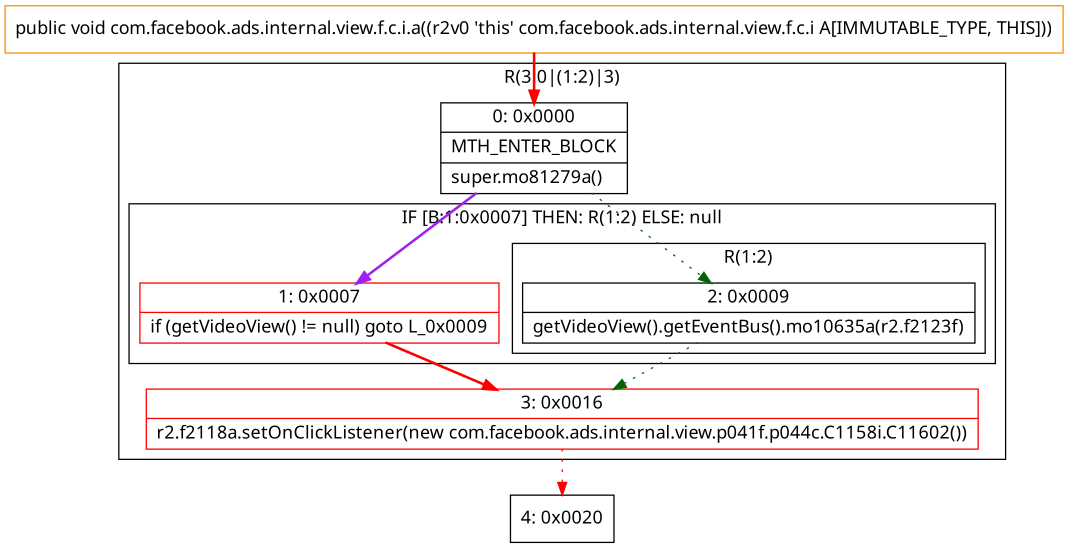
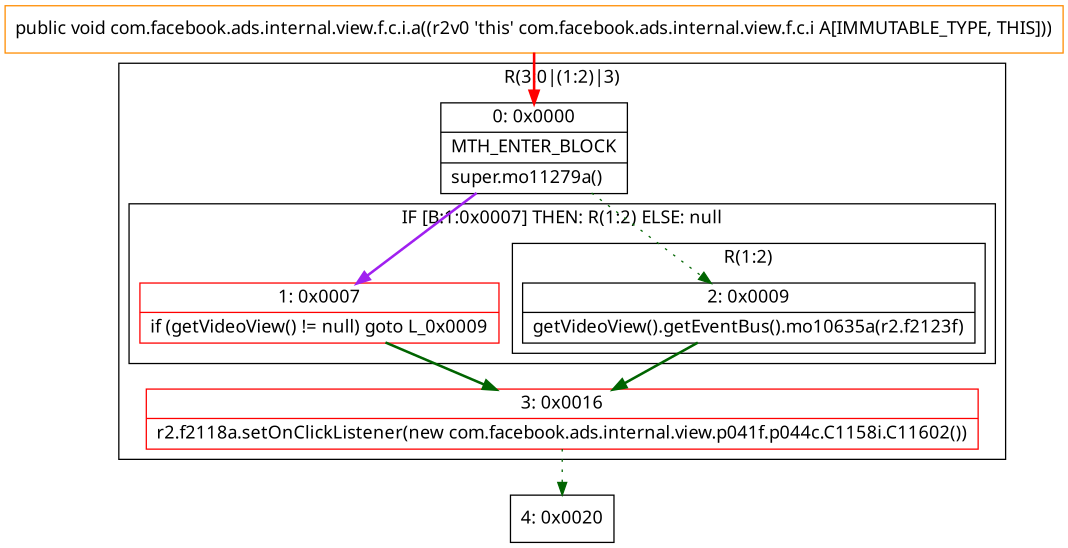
(527, 178) -> (527, 178)
(415, 355) -> (415, 355)
(645, 372) -> (645, 372)
(562, 467) -> (562, 467)
